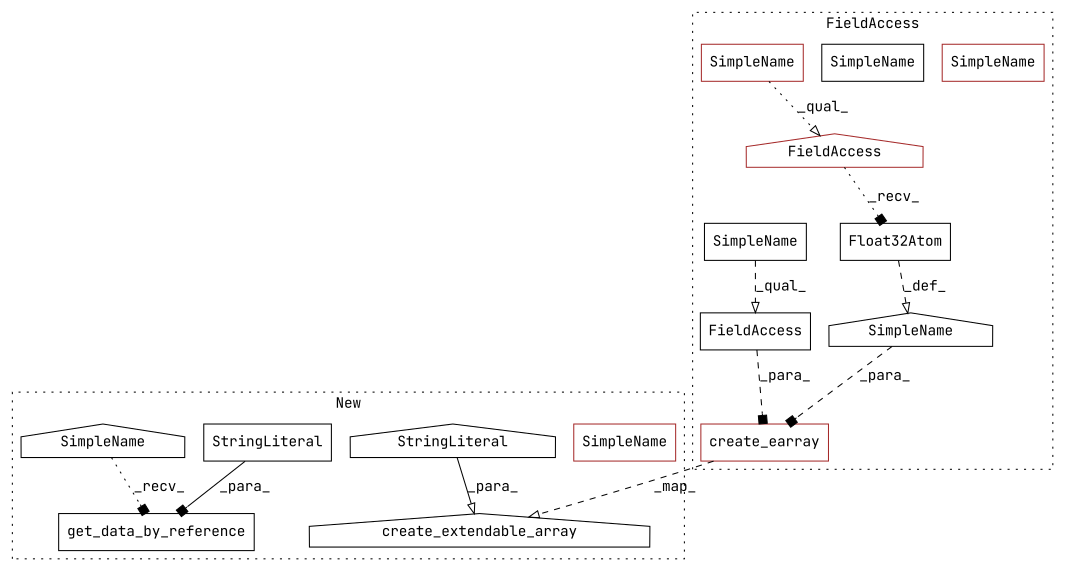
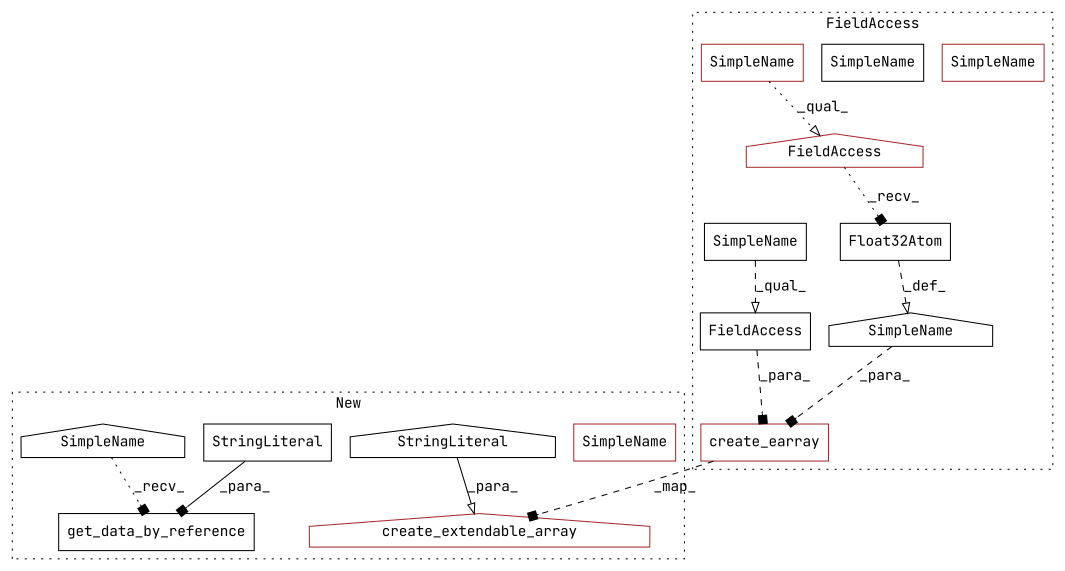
(626, 488) -> (626, 488)
(480, 532) -> (480, 532)
